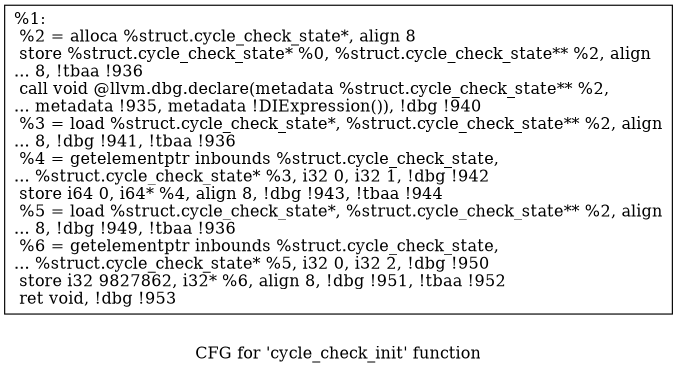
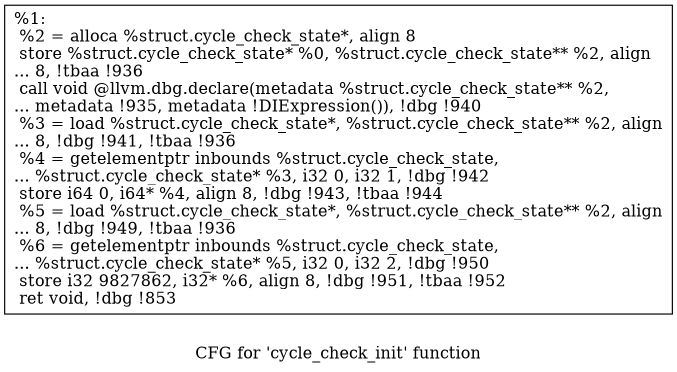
(96, 299) -> (96, 299)
